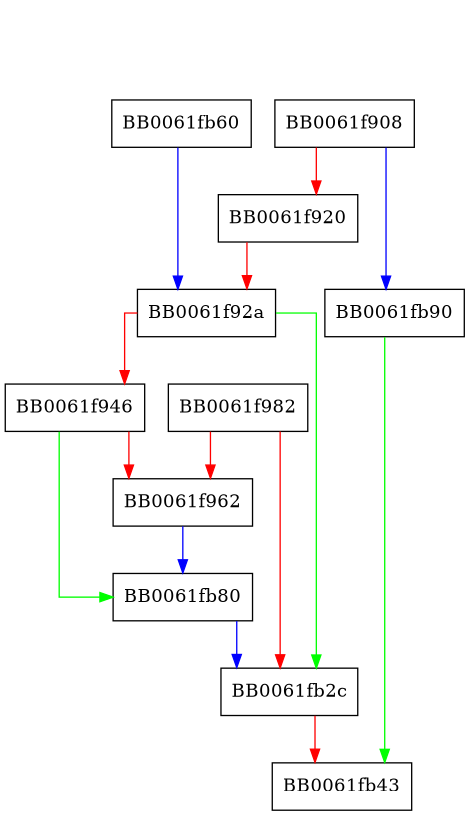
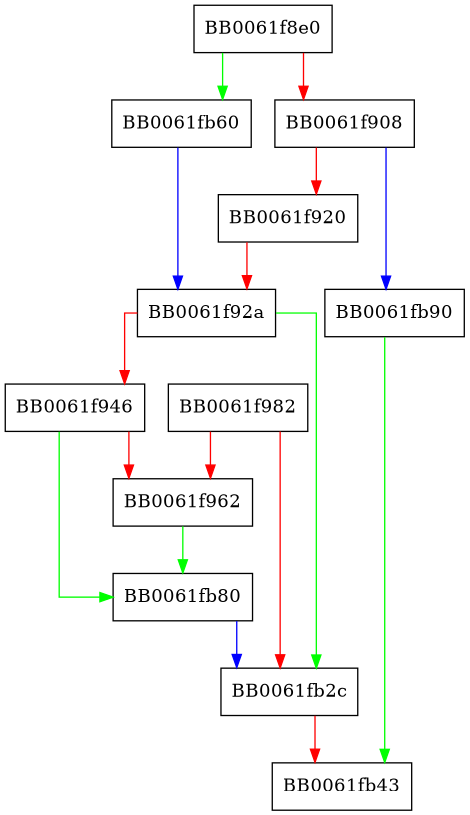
none -> (263, 29)
(183, 543) -> (183, 543)
